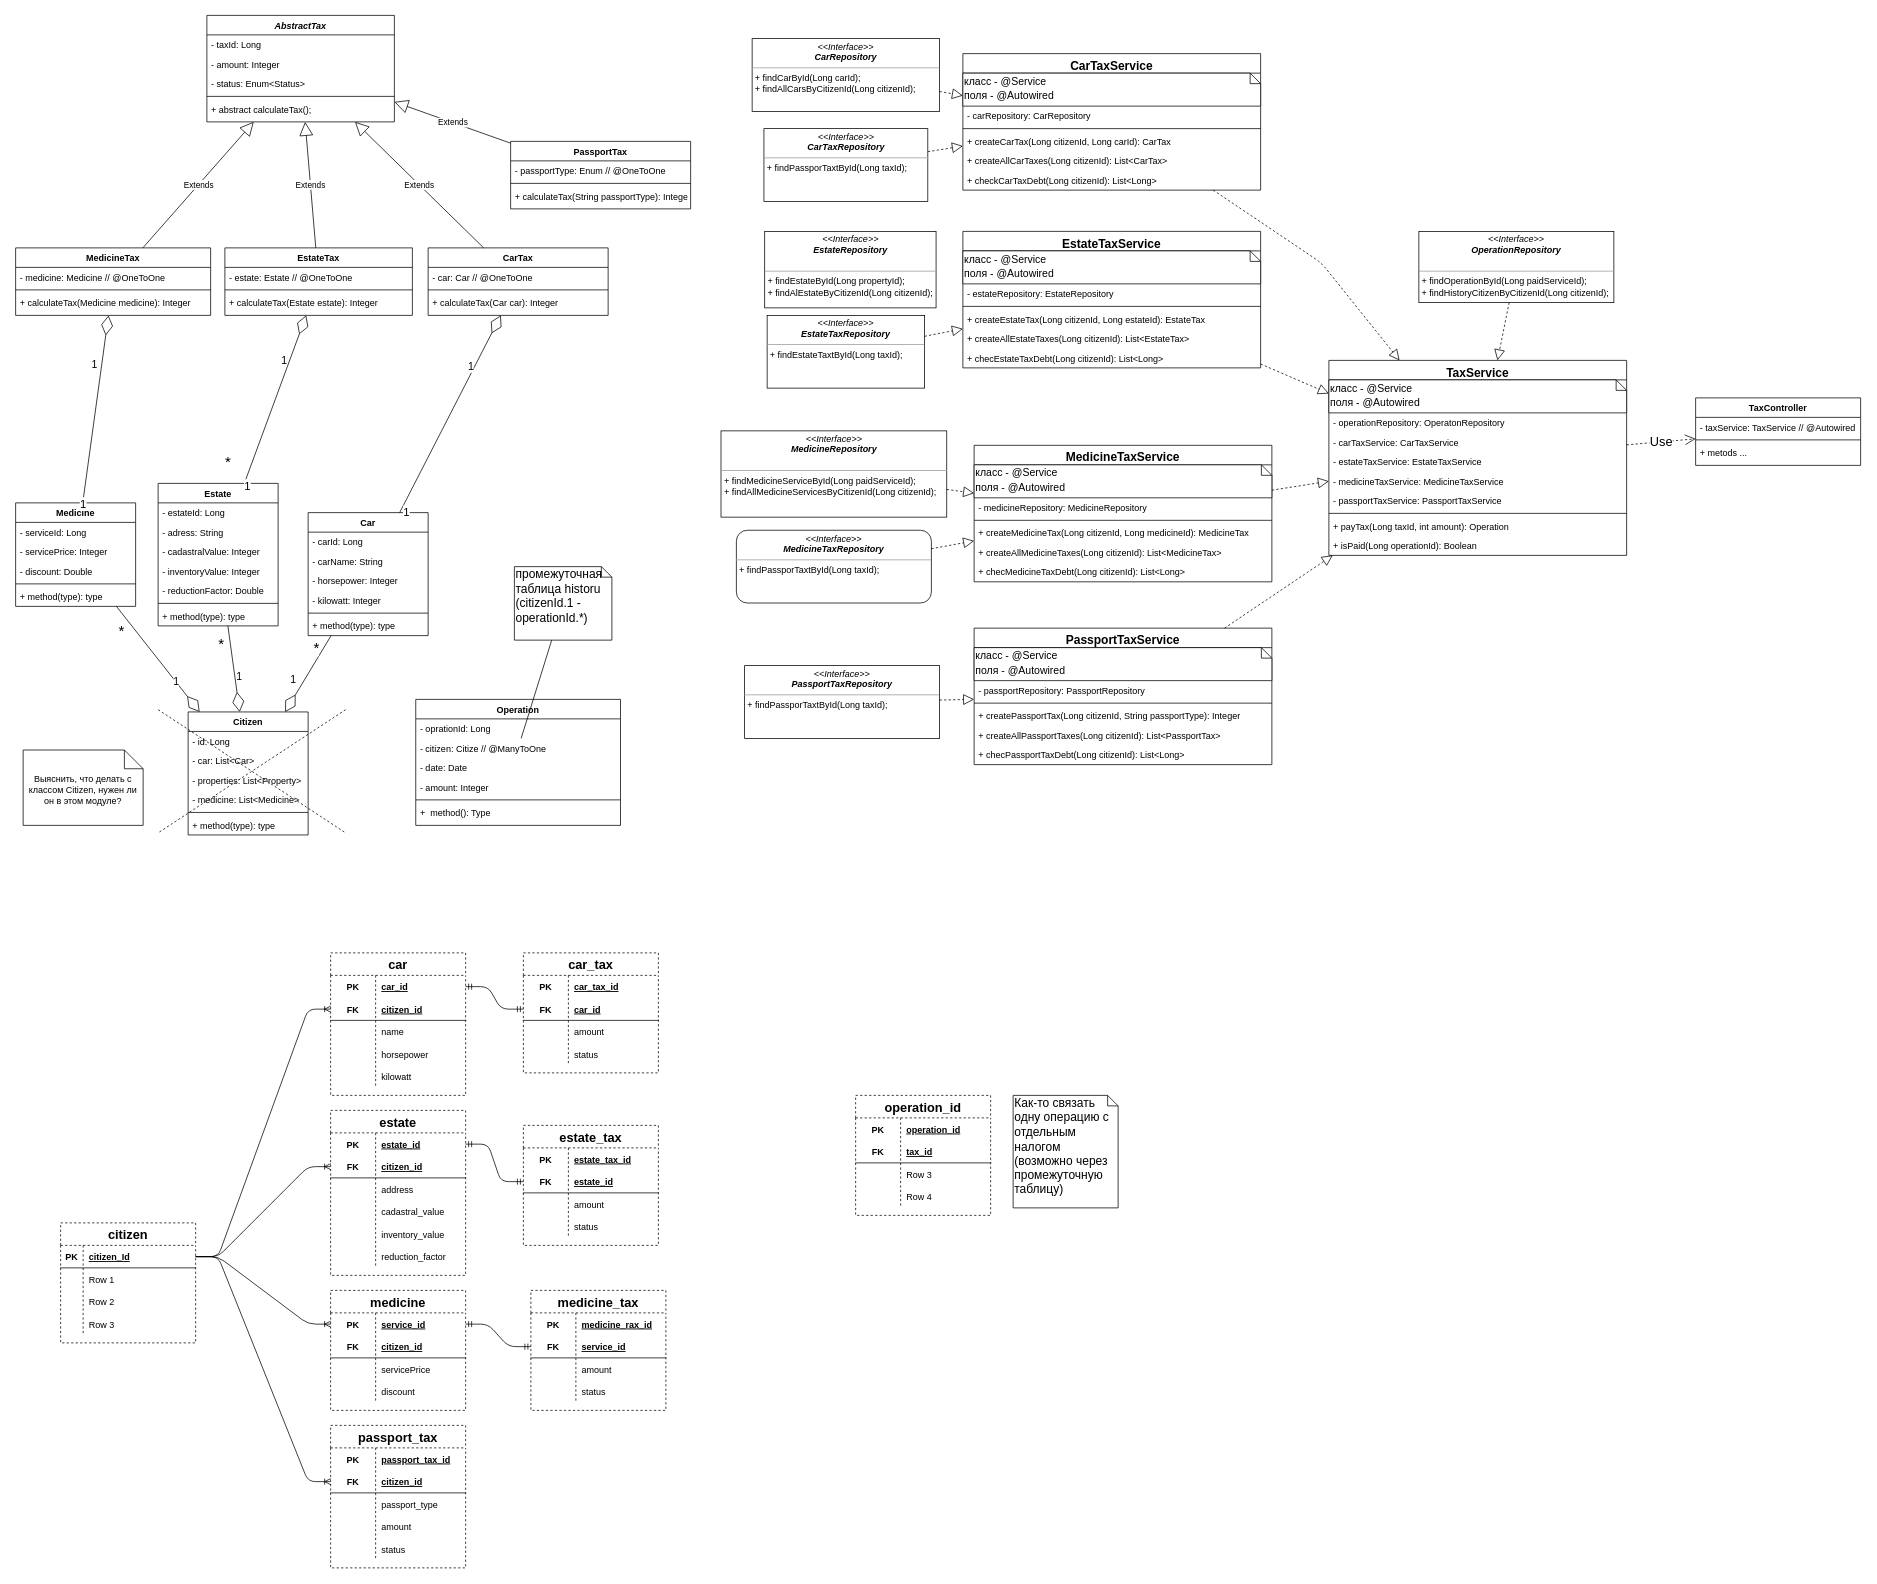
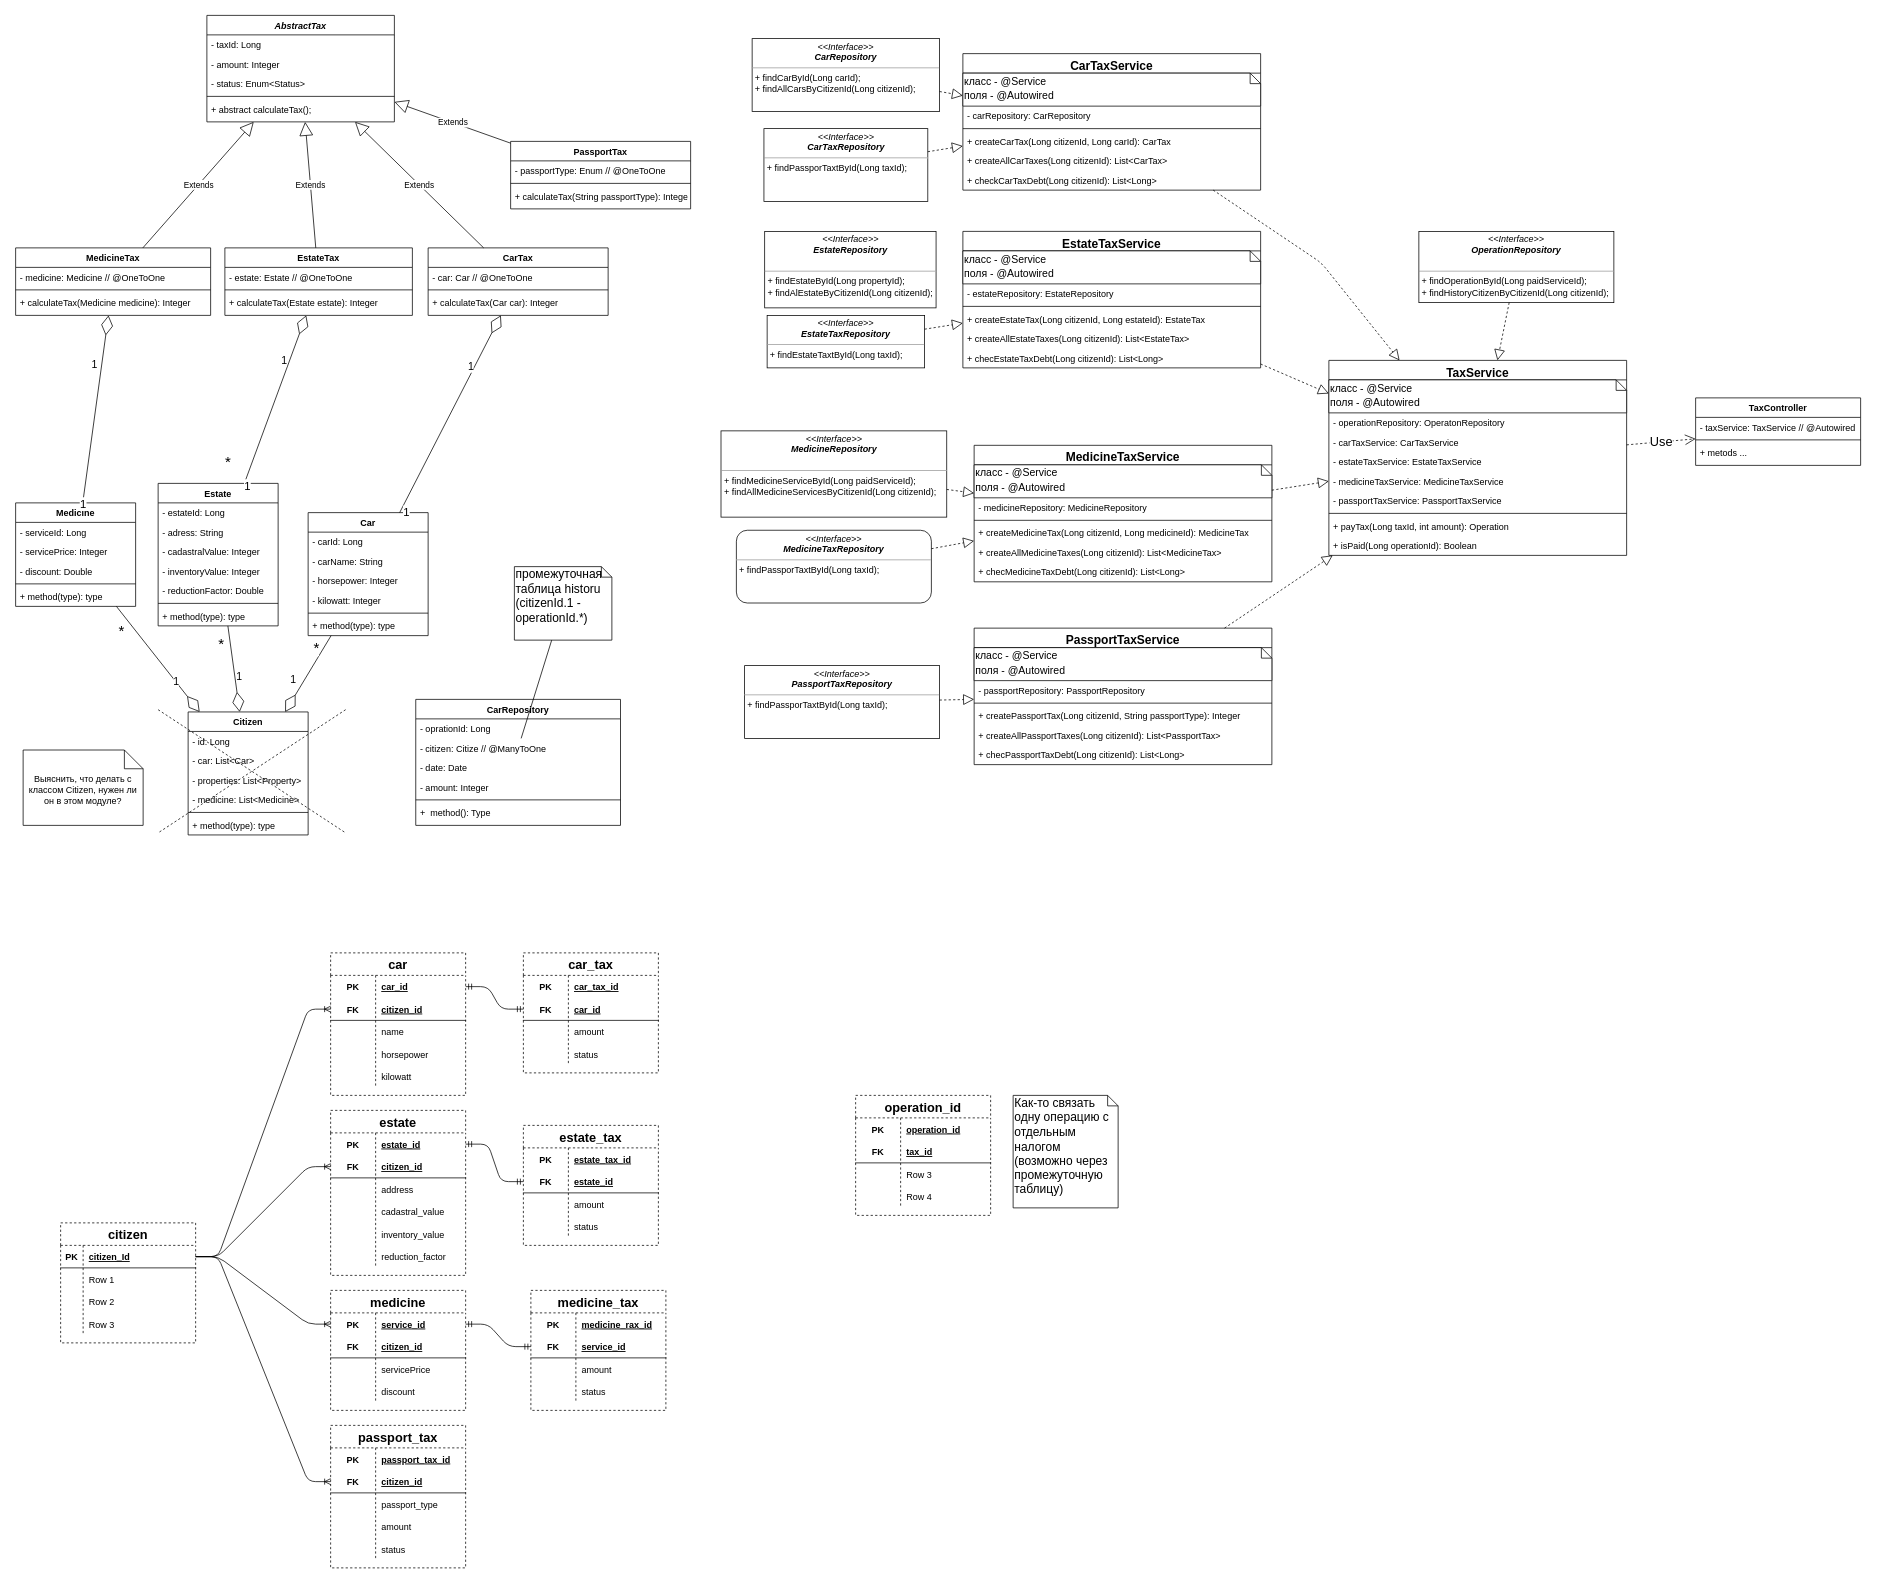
(846, 352) -> (846, 342)
(518, 710) -> (518, 710)
